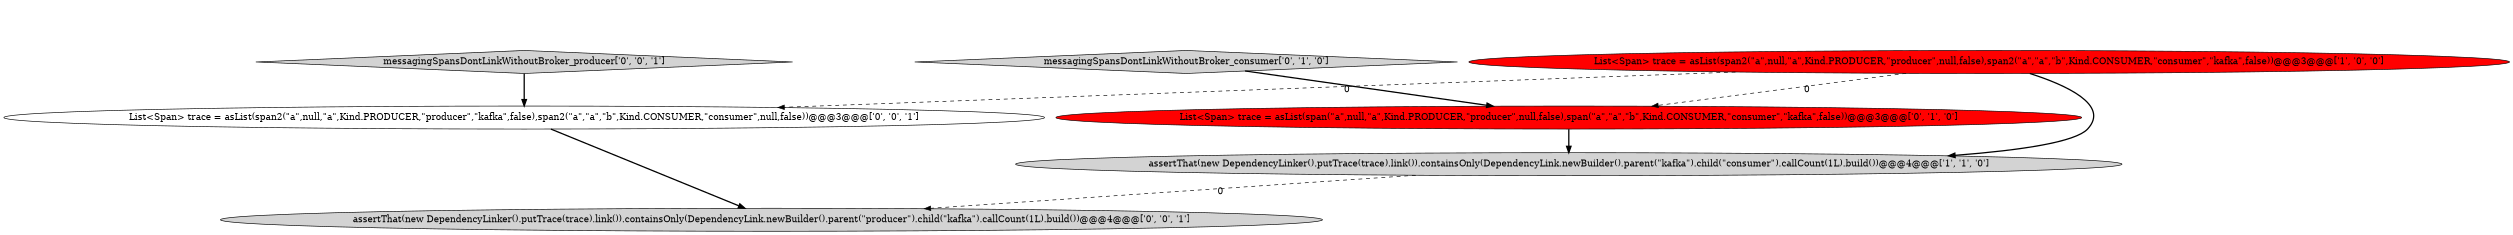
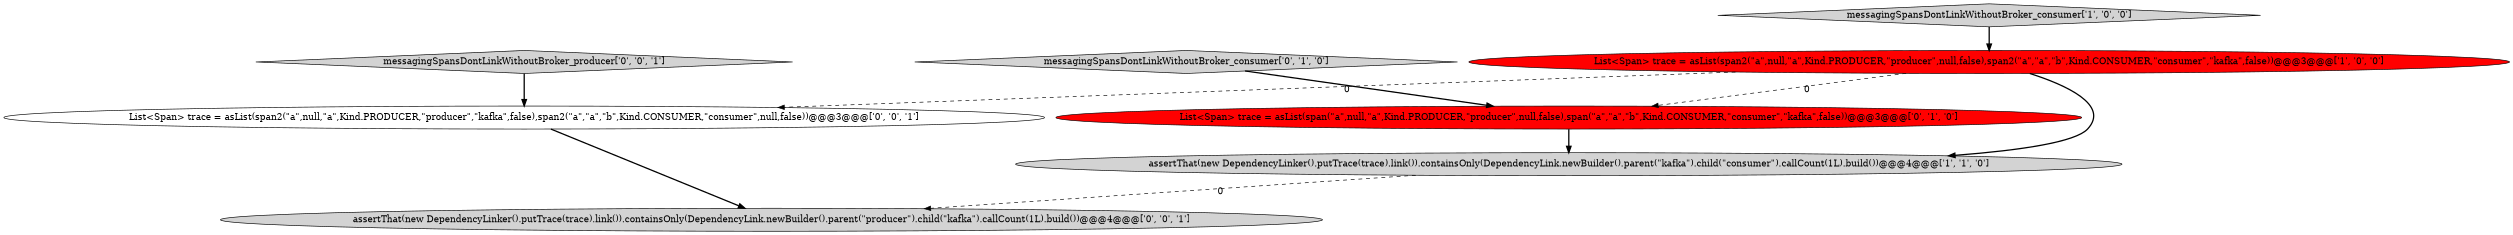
none -> (1989, 15)
